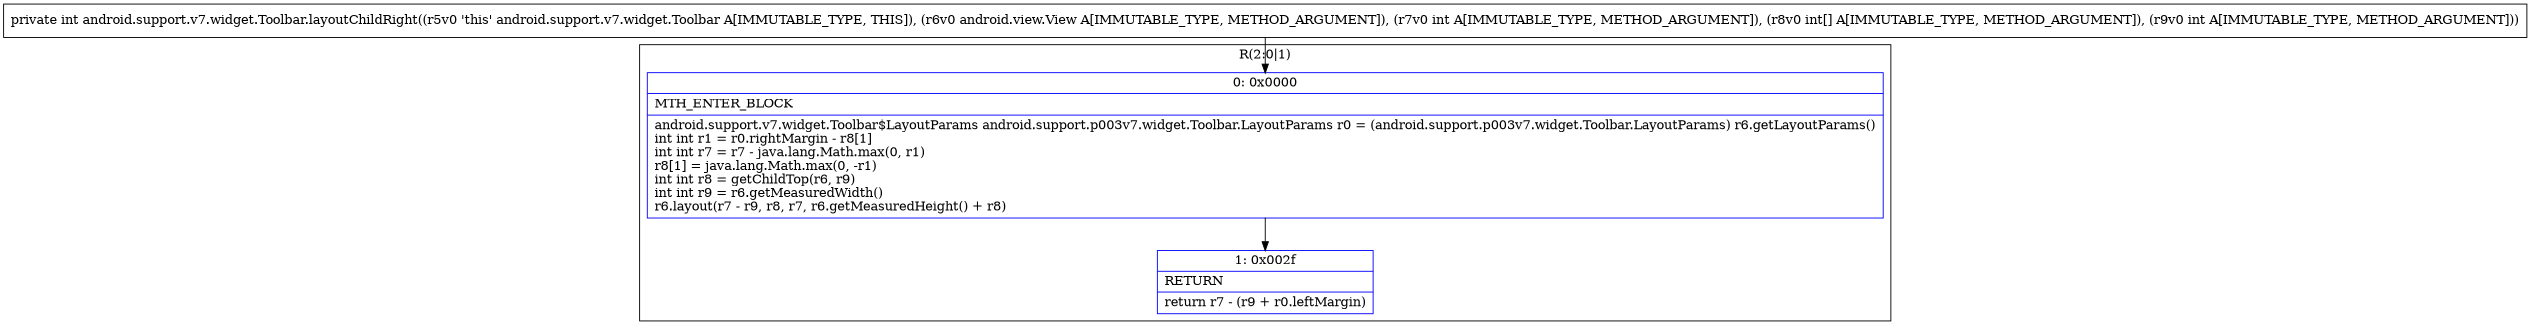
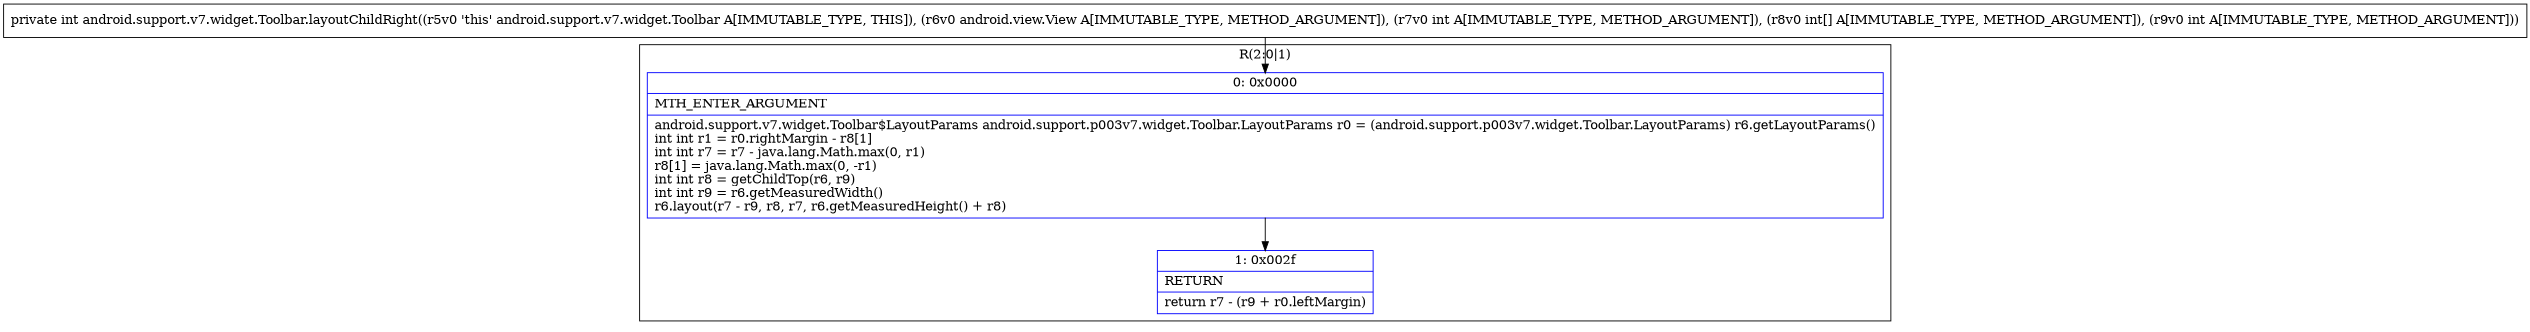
(724, 104) -> (741, 104)
